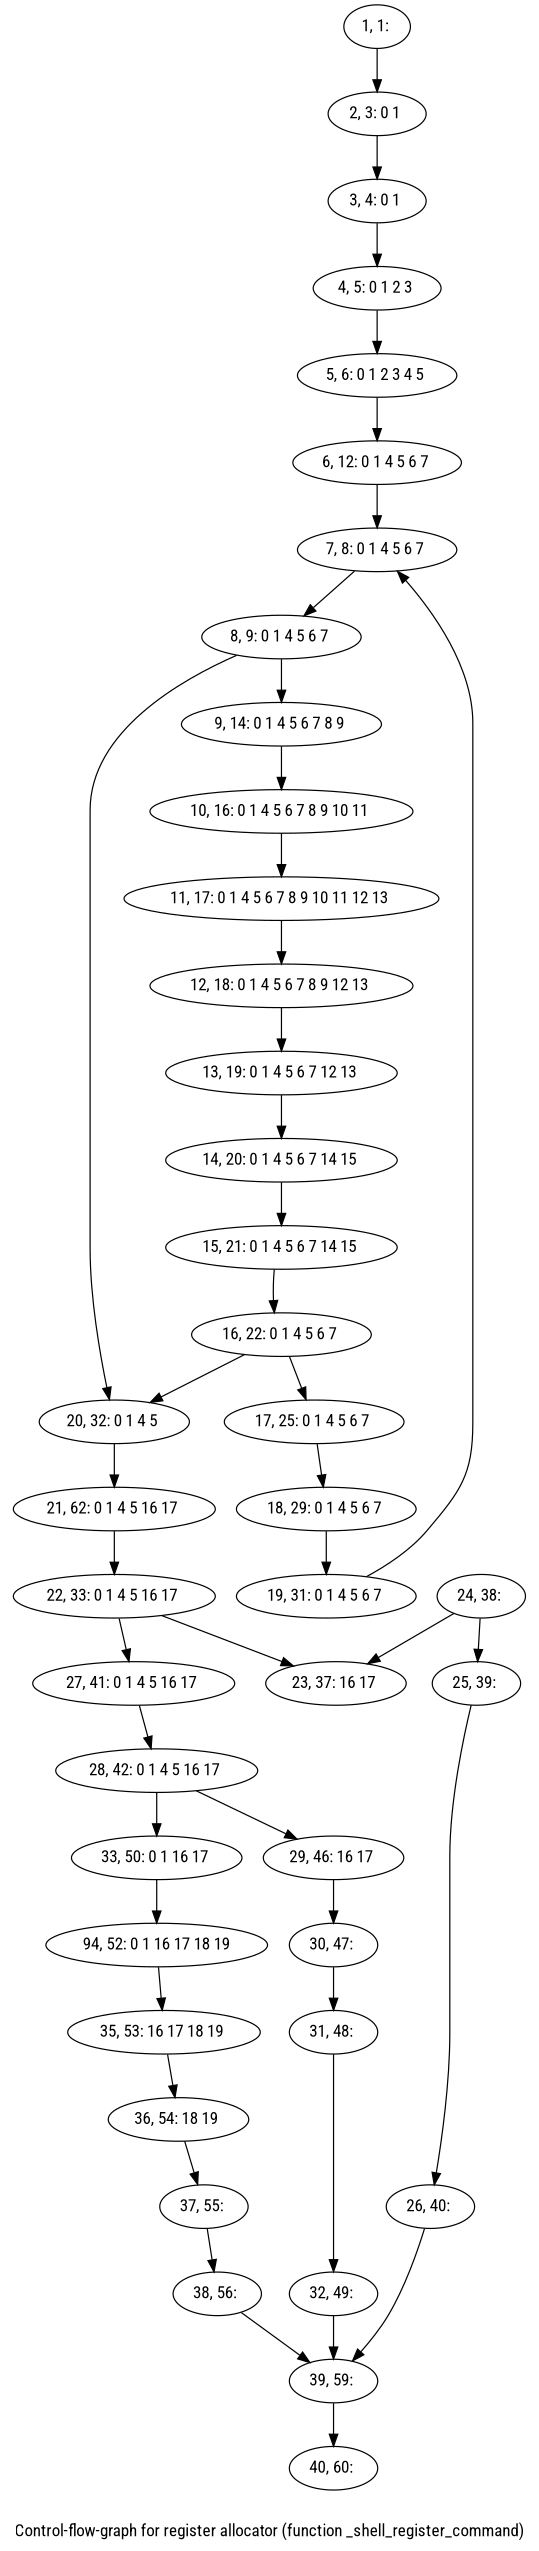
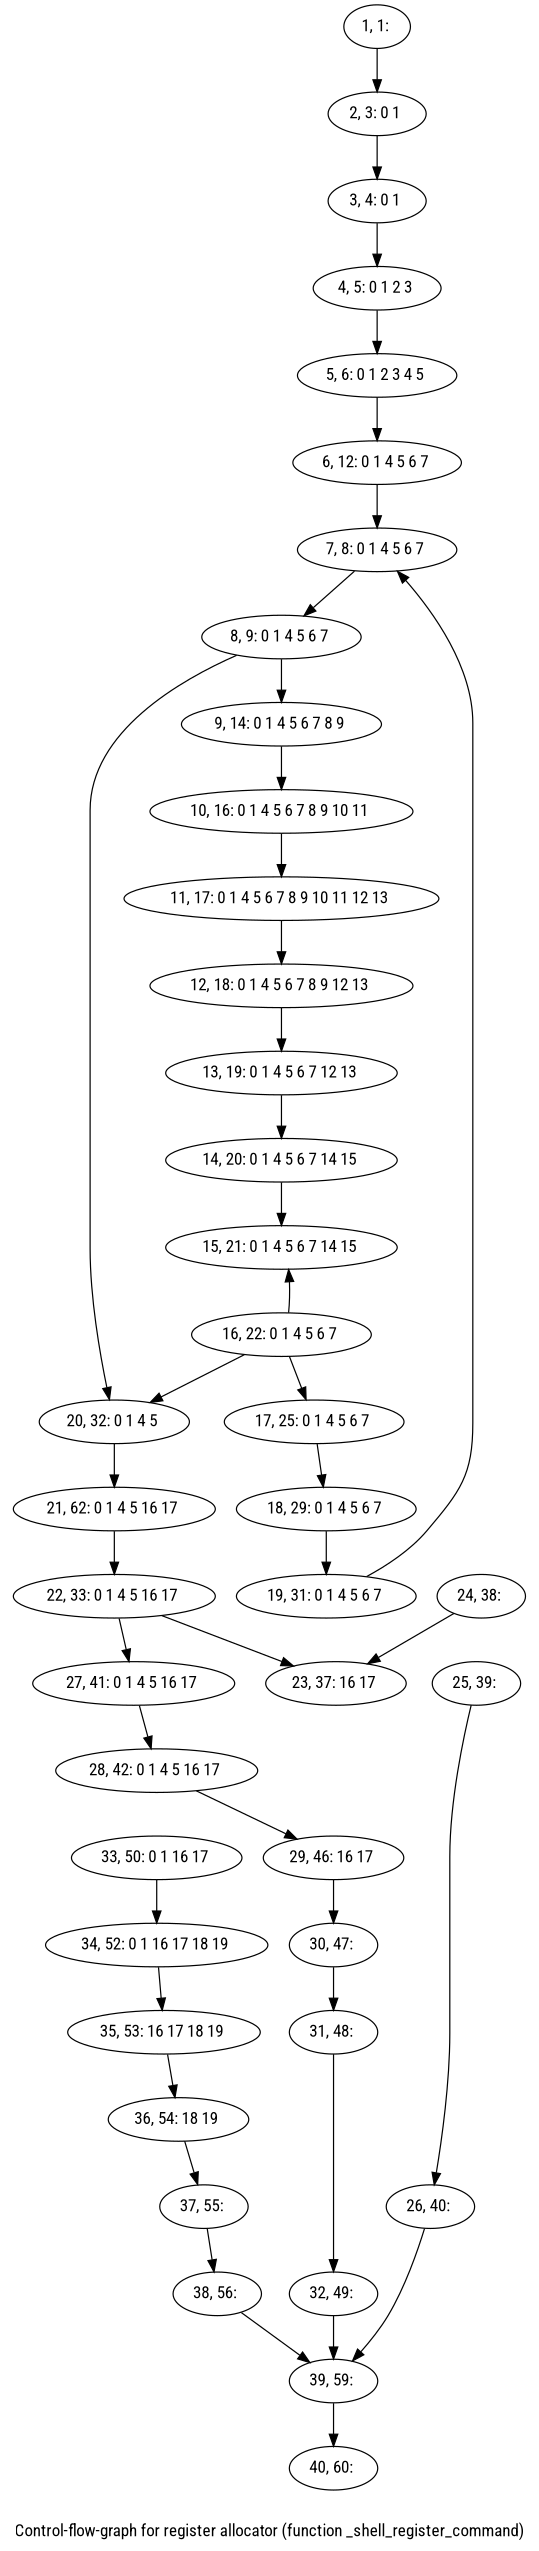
(273, 1285) -> (290, 1297)
(479, 1634) -> none
(157, 1808) -> none
(157, 1945) -> (157, 1945)
